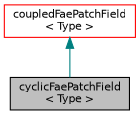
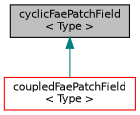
(70, 63) -> (70, 63)
